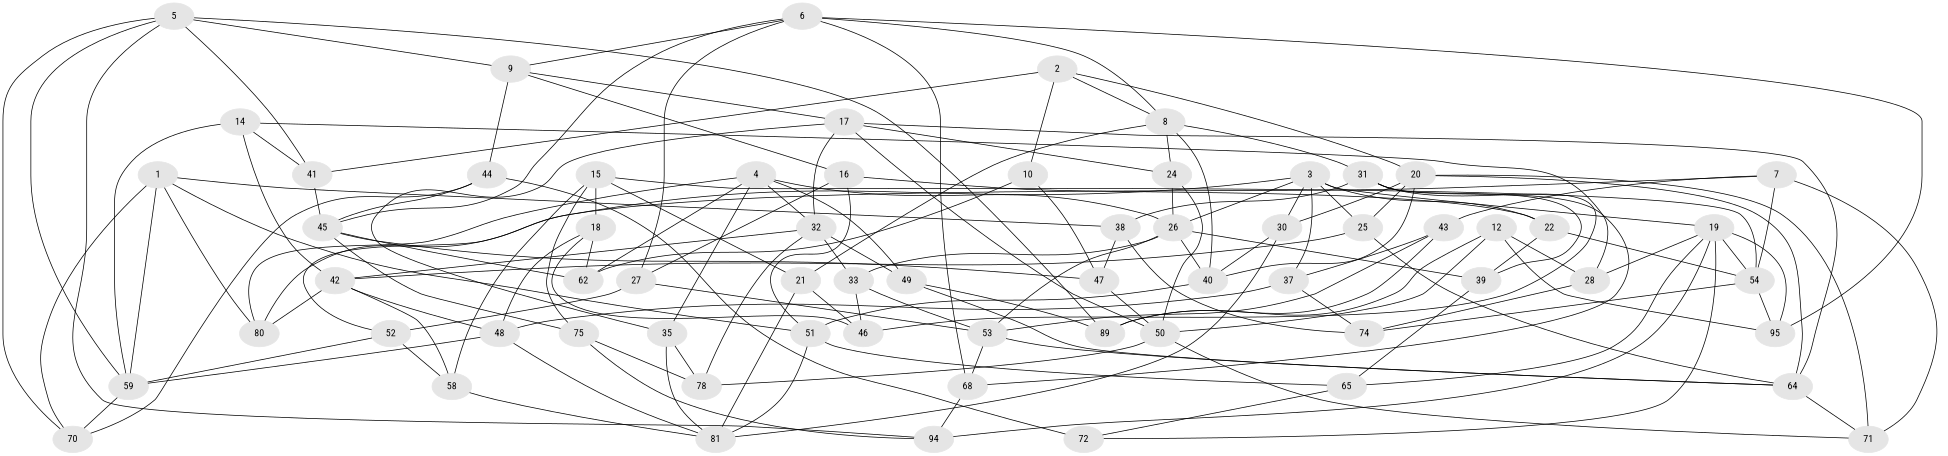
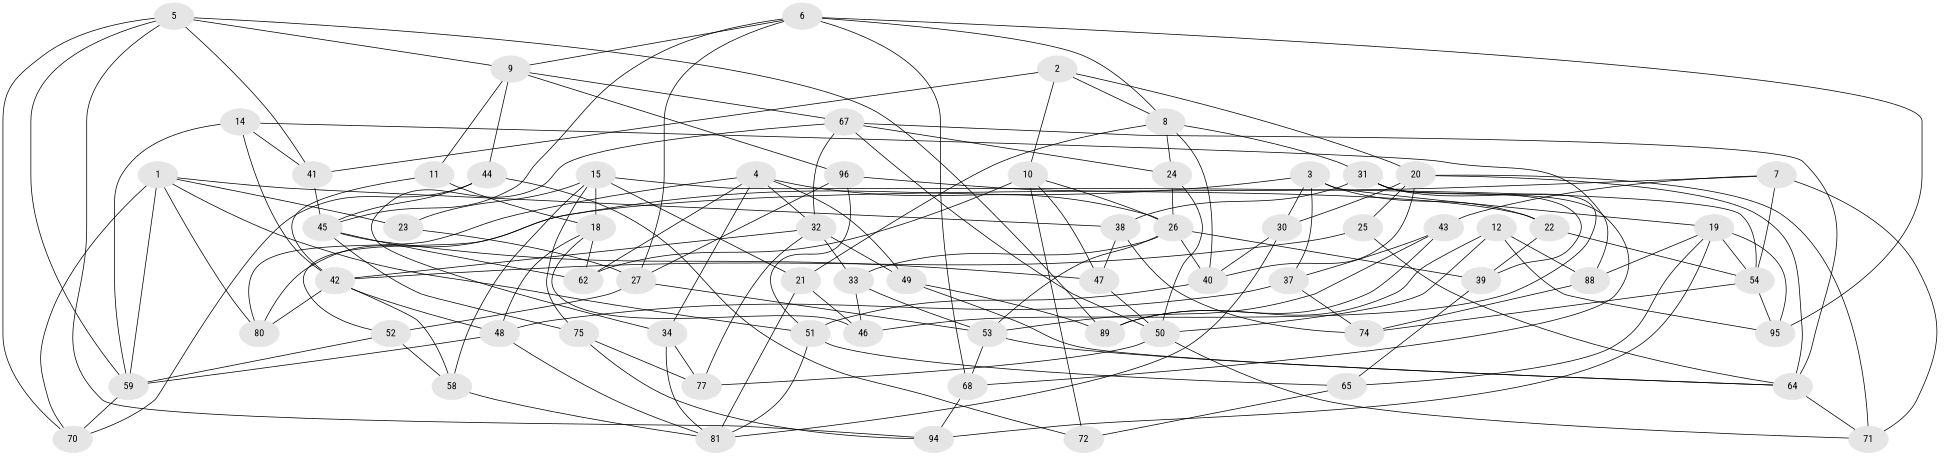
(844, 122) -> (844, 122)
none -> (434, 175)
(844, 175) -> (844, 175)
(1336, 201) -> none
(1229, 206) -> (1102, 198)
none -> (403, 228)
(1590, 281) -> (1590, 281)
(667, 334) -> (667, 334)
(702, 386) -> (702, 386)
(1473, 429) -> (1052, 289)
